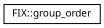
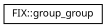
(52, 14) -> (53, 14)
